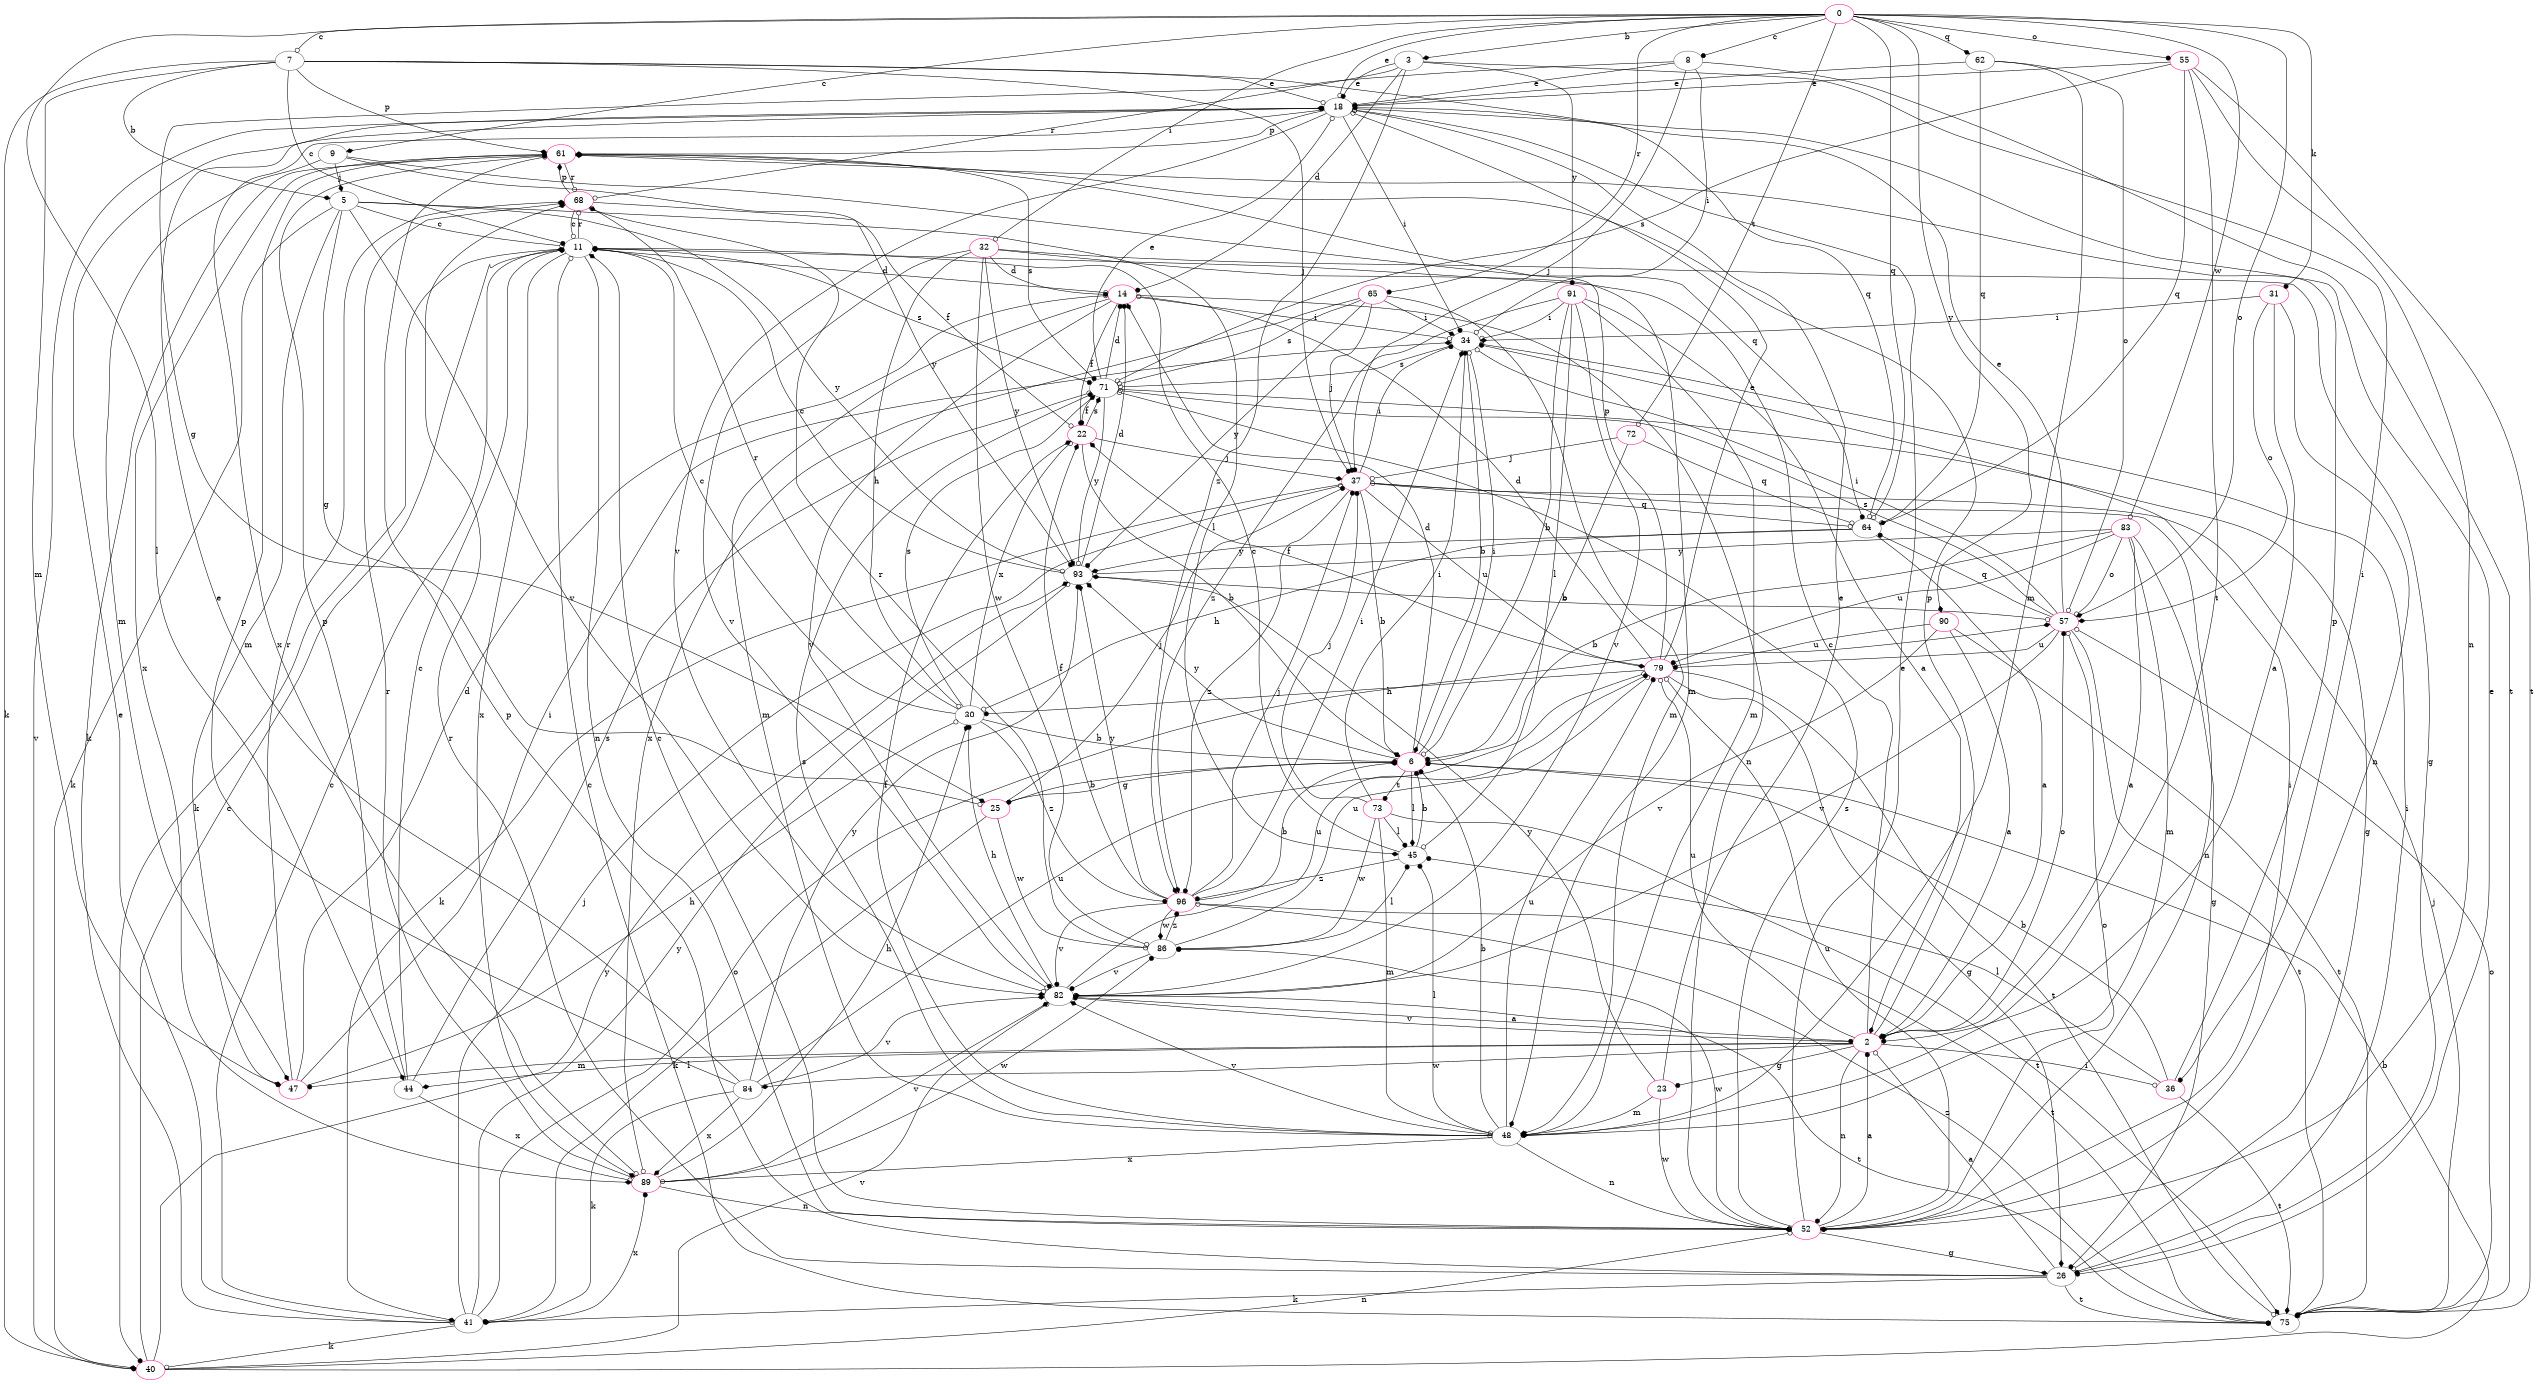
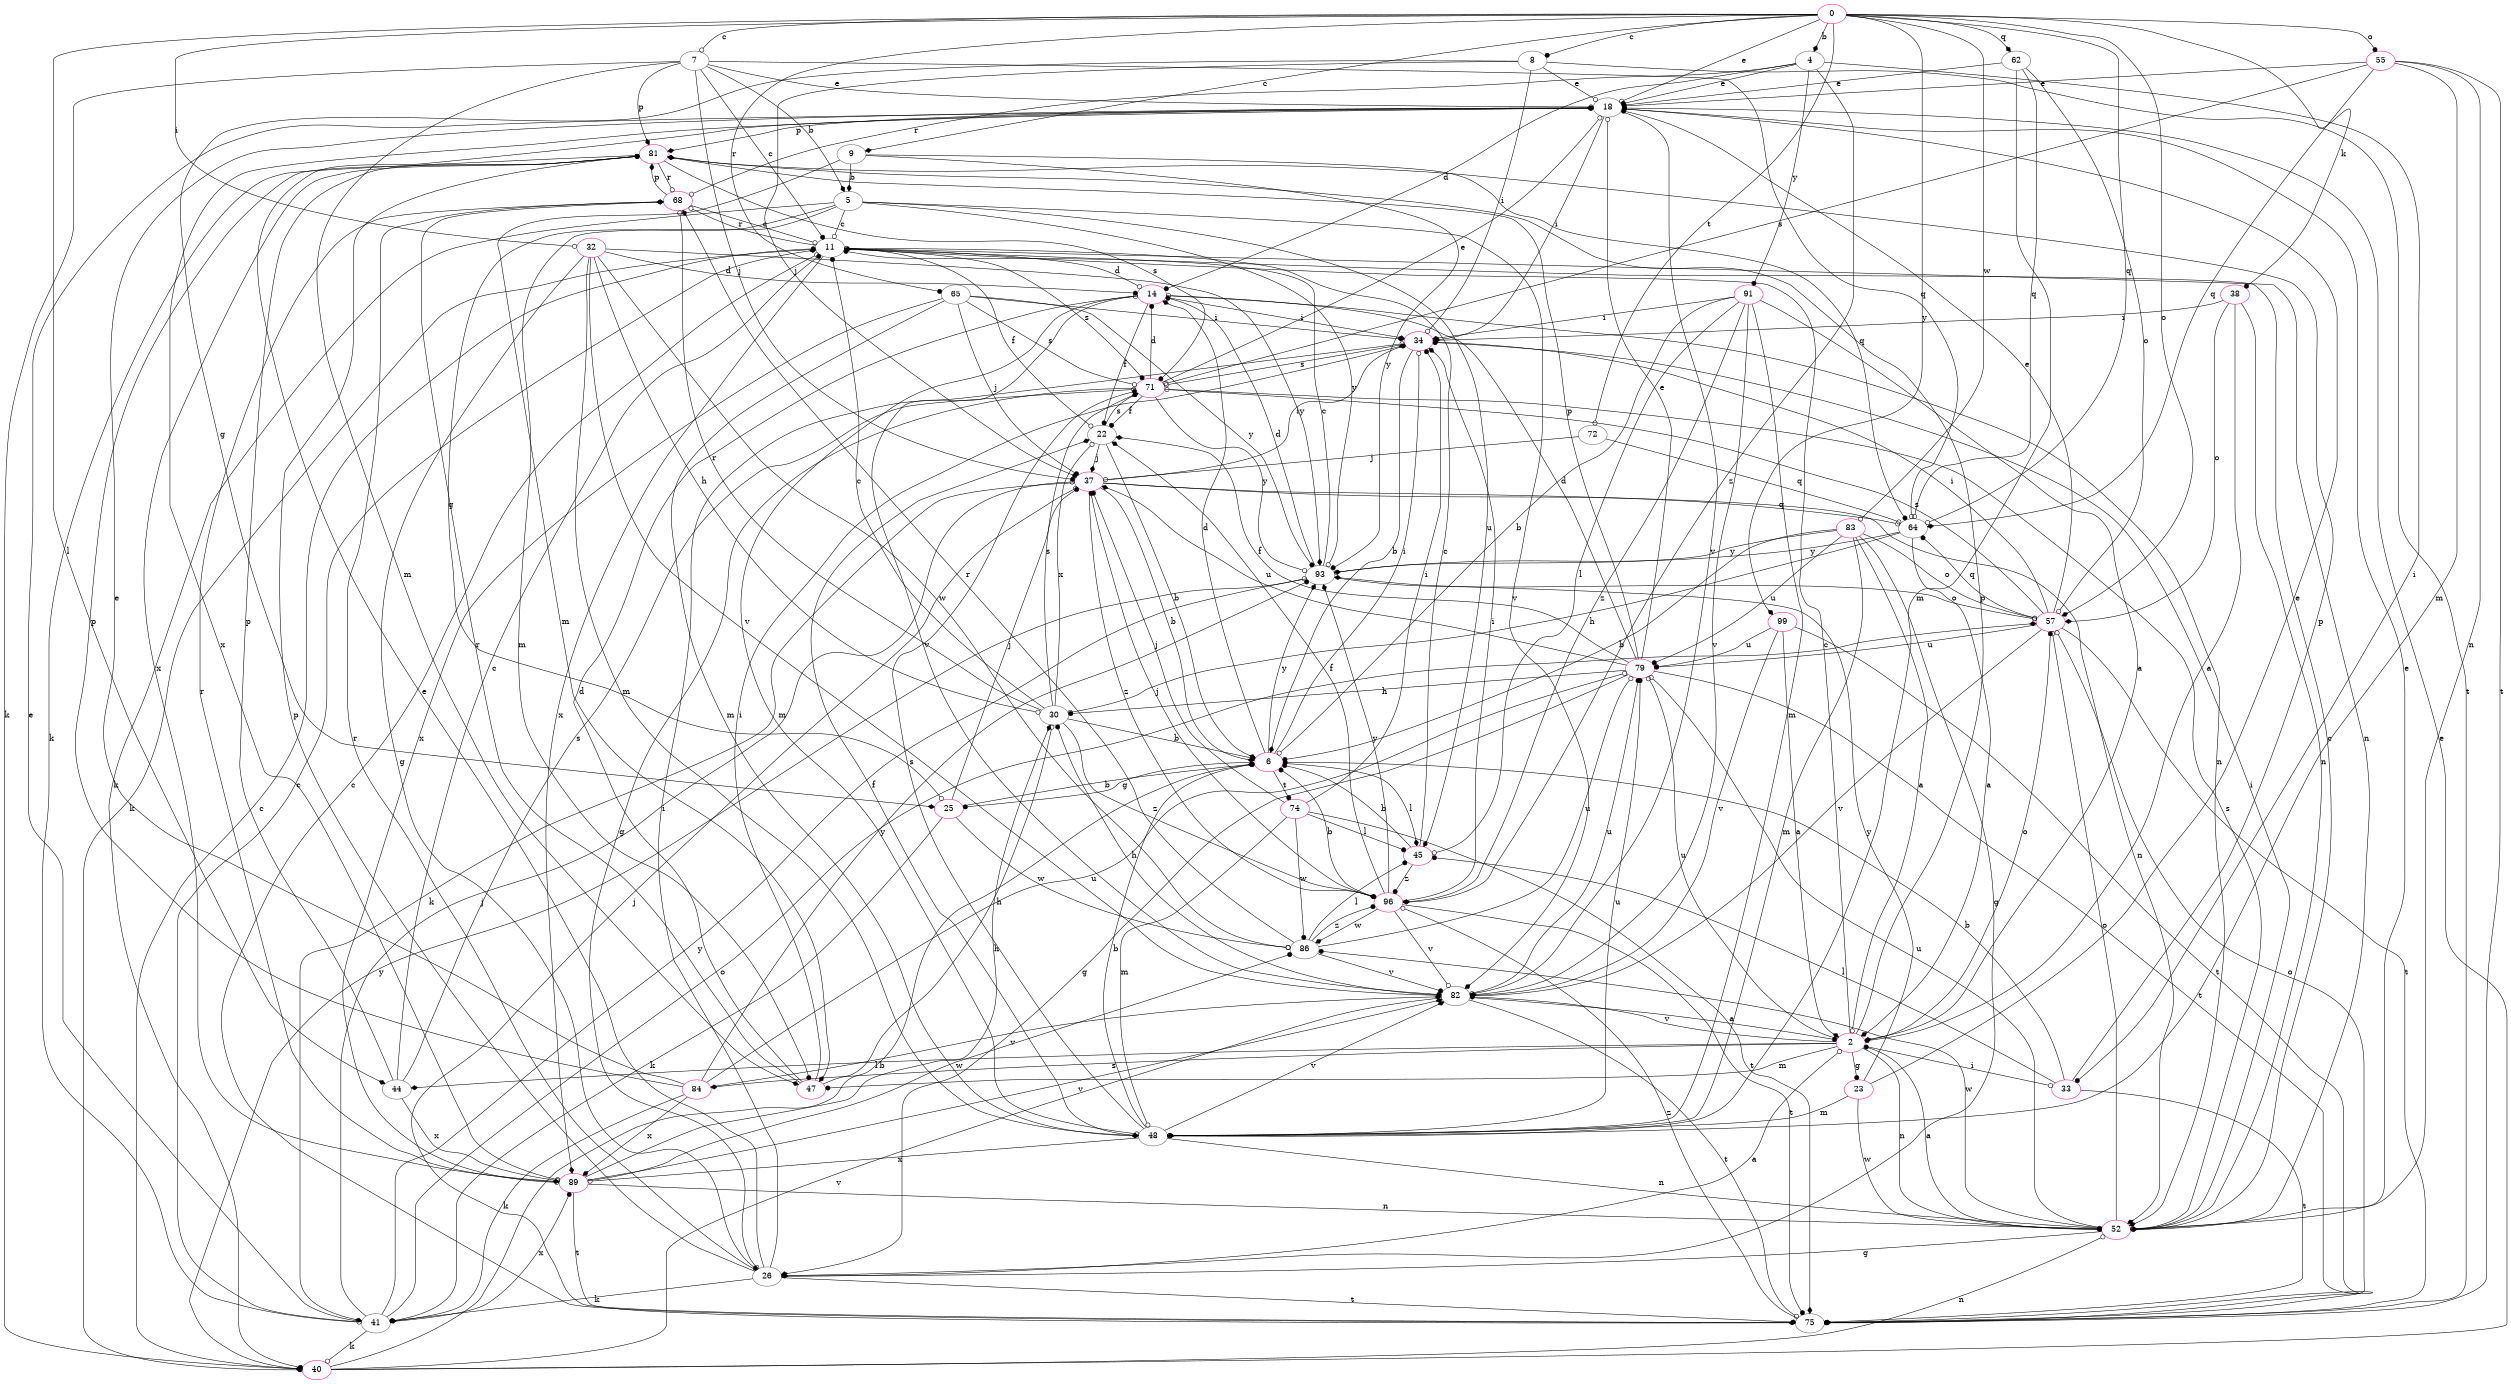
(1409, 61) -> (1810, 61)
(561, 154) -> (654, 154)
(340, 178) -> (853, 178)
(1401, 222) -> (1541, 247)
(869, 231) -> (990, 302)
(1373, 295) -> (956, 295)
(2274, 295) -> (2235, 295)
(1284, 317) -> (1282, 317)
(1527, 326) -> (1587, 317)
(1466, 341) -> (1419, 341)
(1104, 388) -> (1150, 388)
(2377, 412) -> (269, 216)
(1082, 435) -> (1102, 435)
(1631, 435) -> (1593, 435)
(1214, 528) -> (1489, 528)
(1493, 593) -> (1354, 611)
(2217, 599) -> (2439, 599)
(1944, 622) -> (1782, 622)
(1550, 623) -> none
(1763, 638) -> (2010, 510)
(36, 739) -> (2442, 739)
(1378, 809) -> (1295, 809)
(1053, 825) -> (1194, 836)
(1413, 856) -> (1418, 856)
(1090, 913) -> (1421, 947)
(587, 1009) -> (607, 882)
(1433, 1033) -> none
(1436, 1066) -> (1114, 1066)
(748, 1090) -> (697, 1090)
(2170, 1090) -> (2066, 1090)
none -> (1132, 1321)
